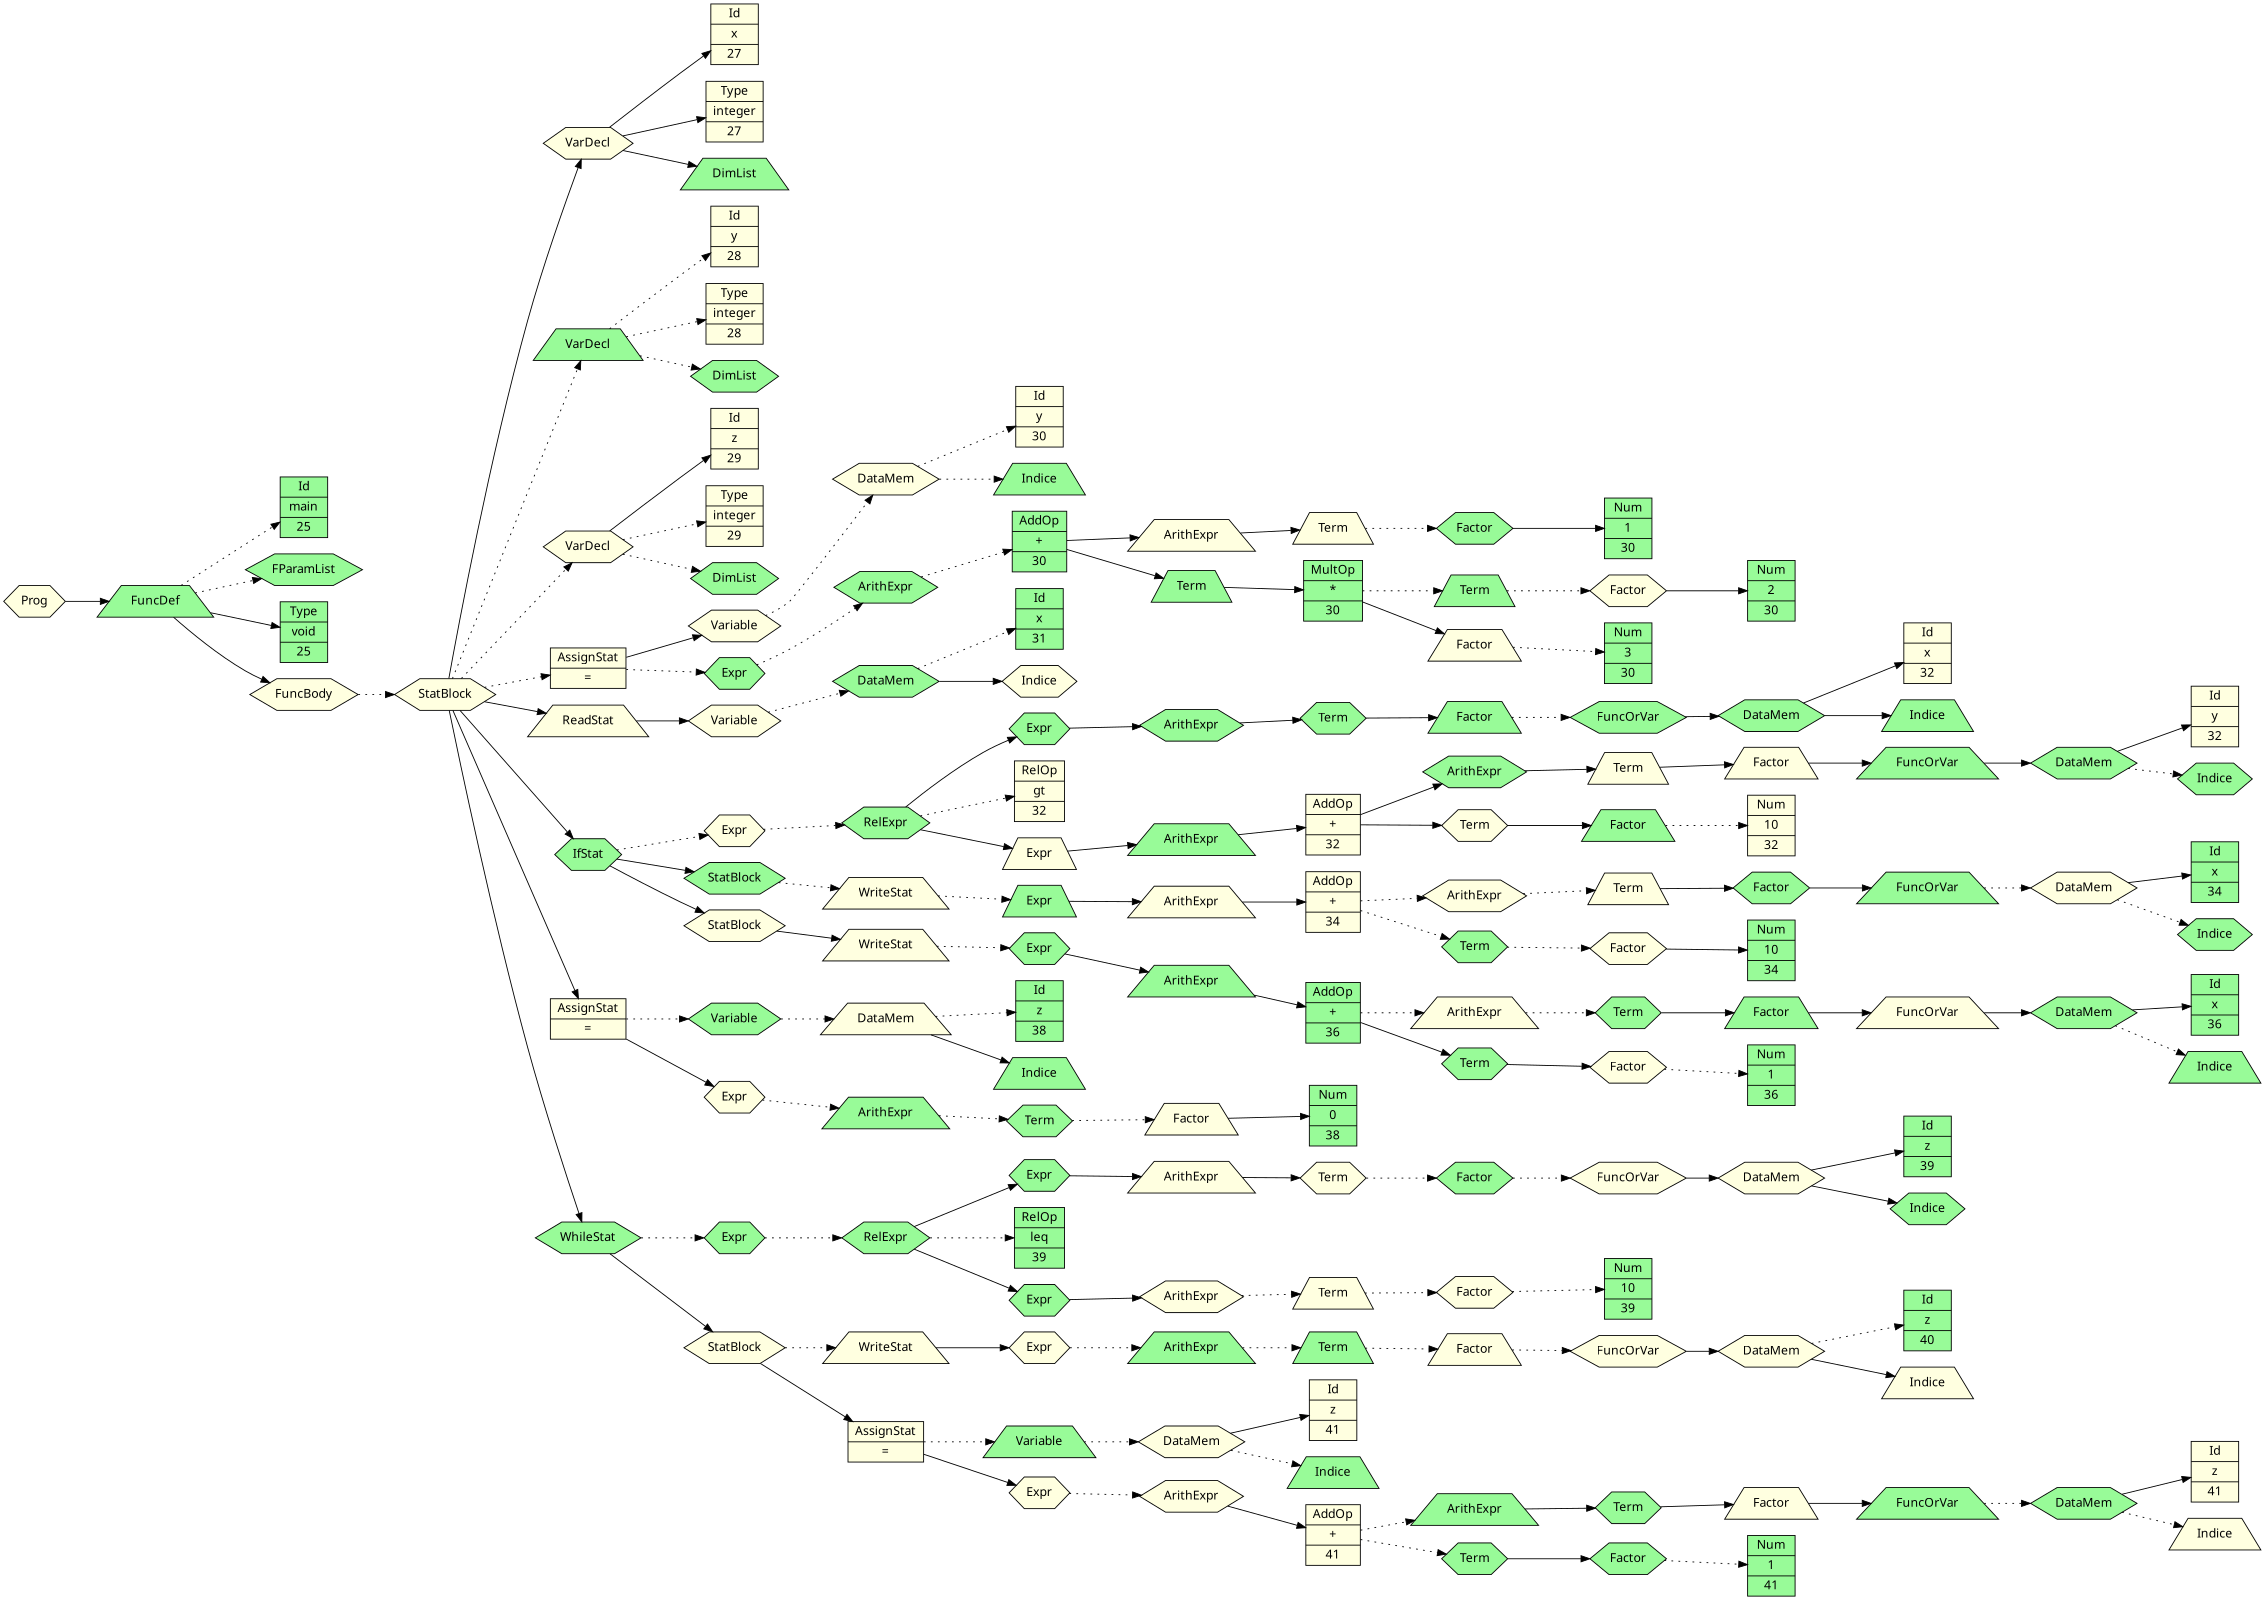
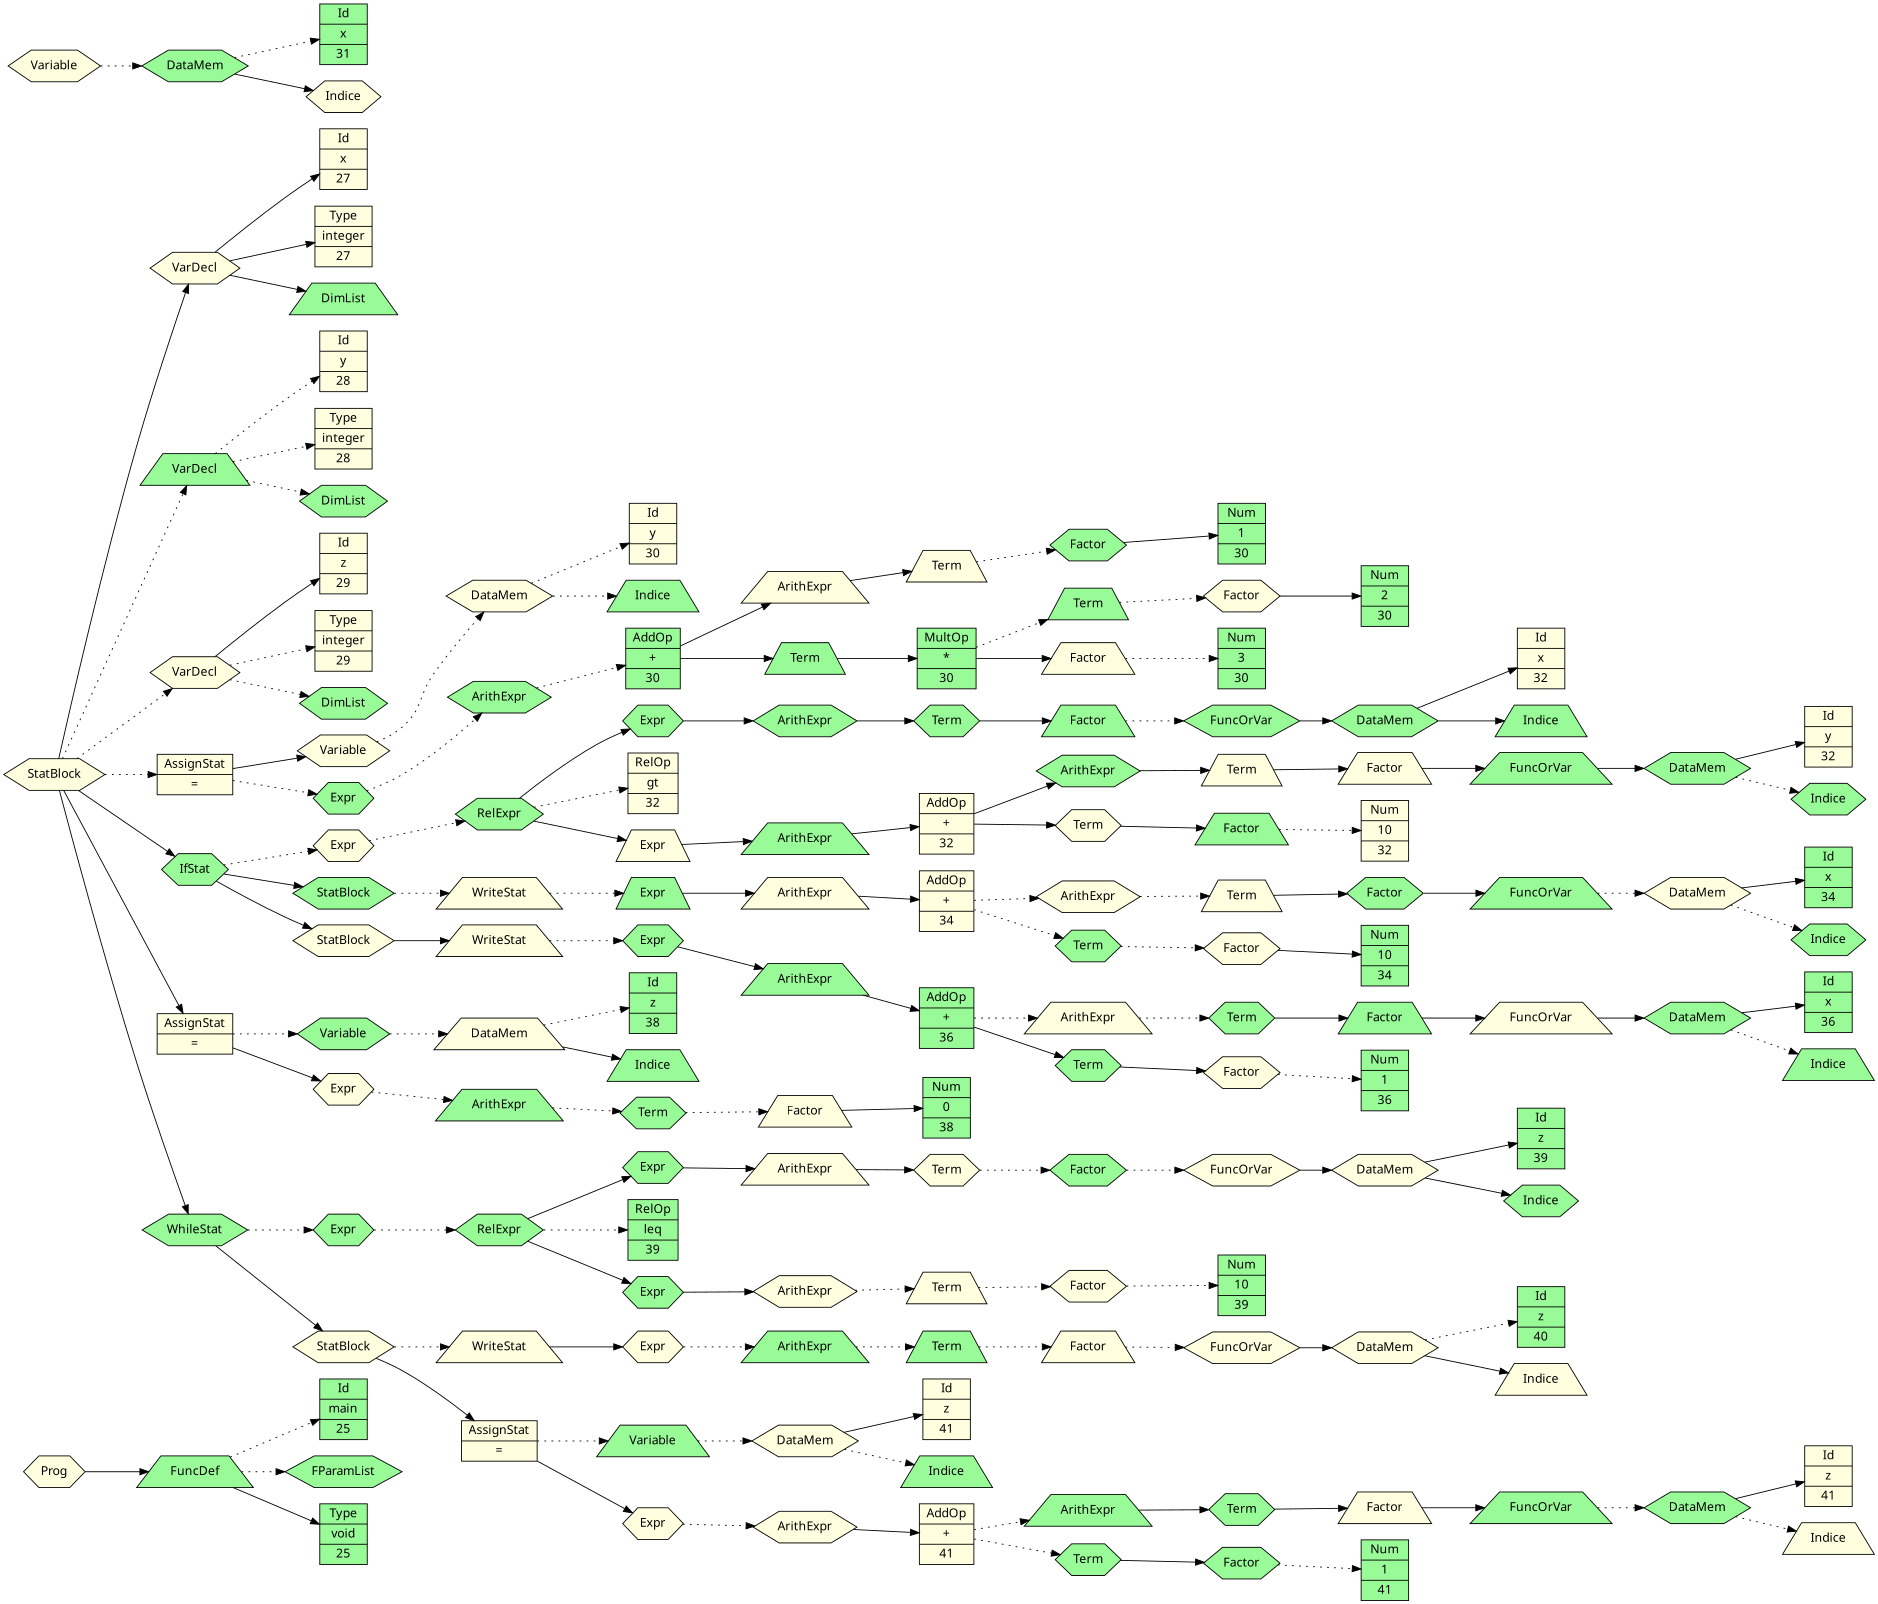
(304, 695) -> none
(588, 721) -> none
